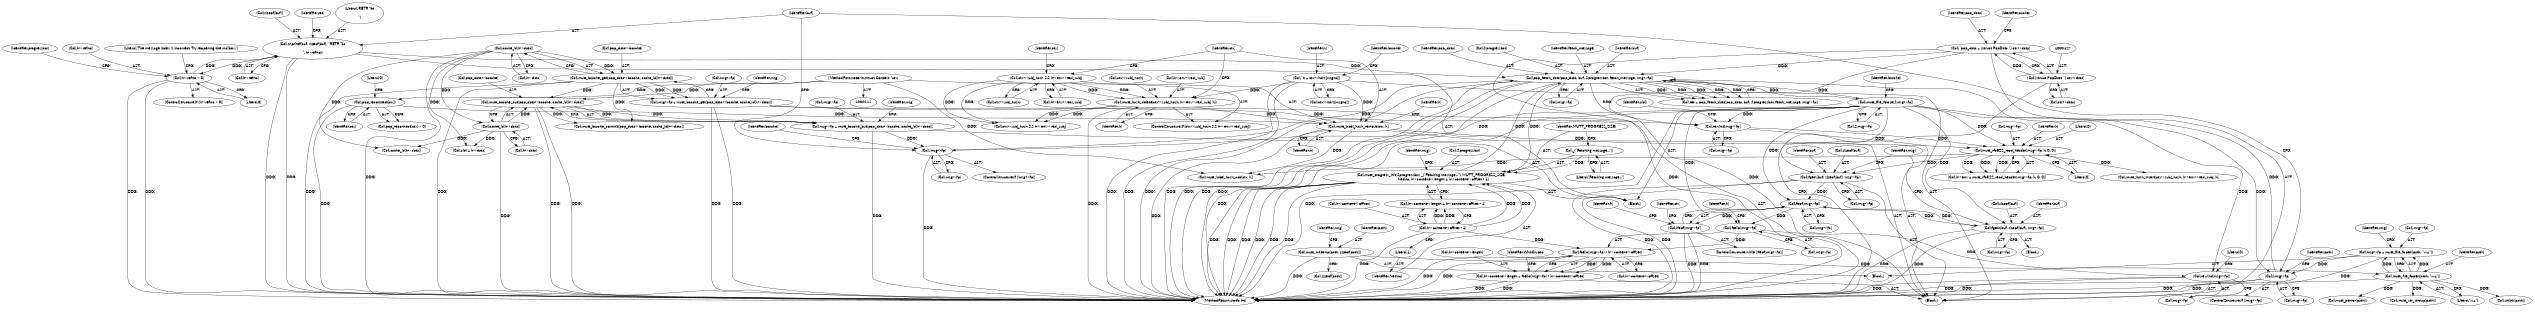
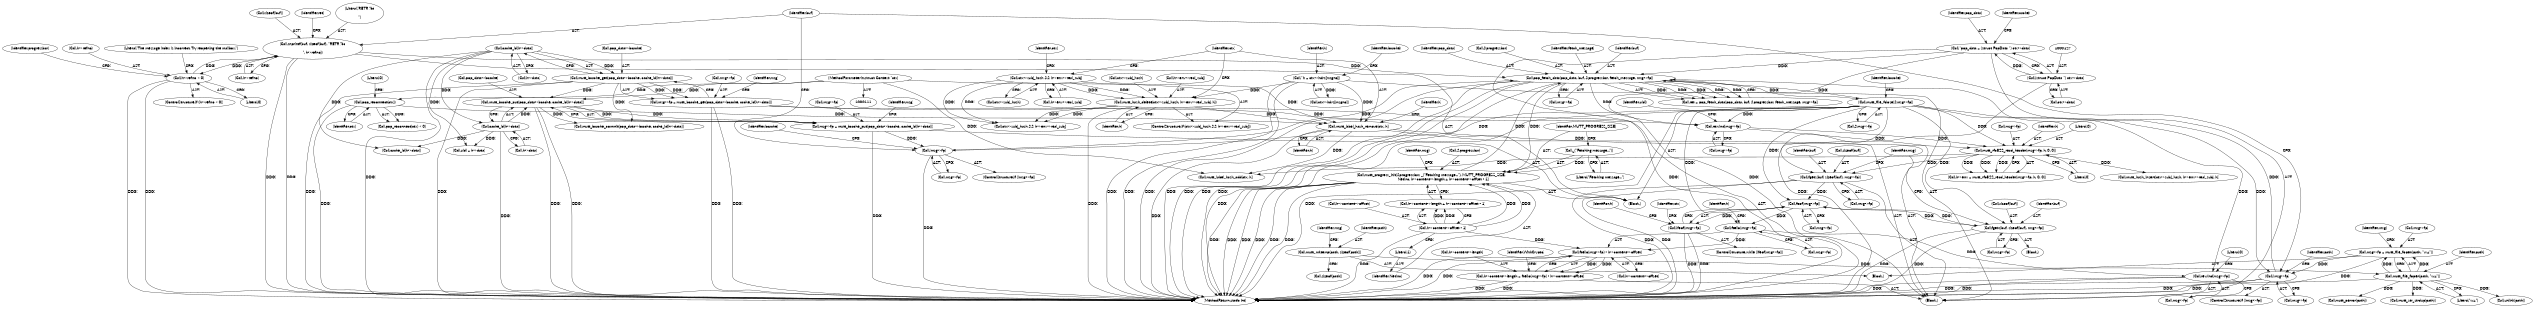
(1332, 90) -> (1332, 90)
(1293, 102) -> (1293, 102)
(1803, 192) -> (1803, 192)
(1288, 282) -> none
